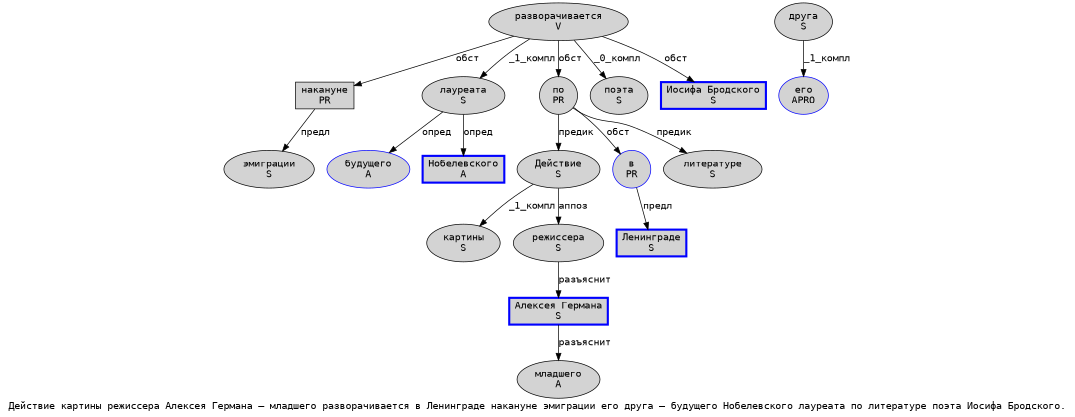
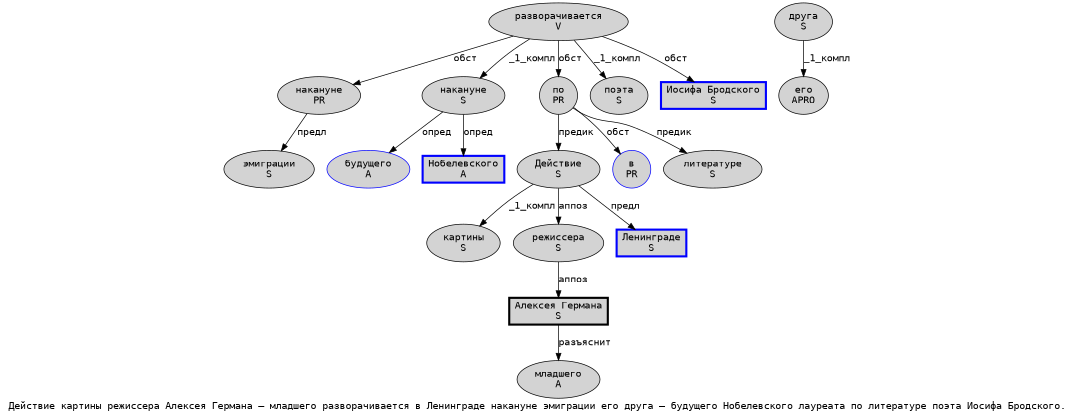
(617, 59) -> (617, 59)
(325, 95) -> (319, 95)
(463, 95) -> (463, 95)
(804, 95) -> (804, 95)
(641, 205) -> (604, 206)
(585, 280) -> (573, 280)
(559, 311) -> (559, 311)
